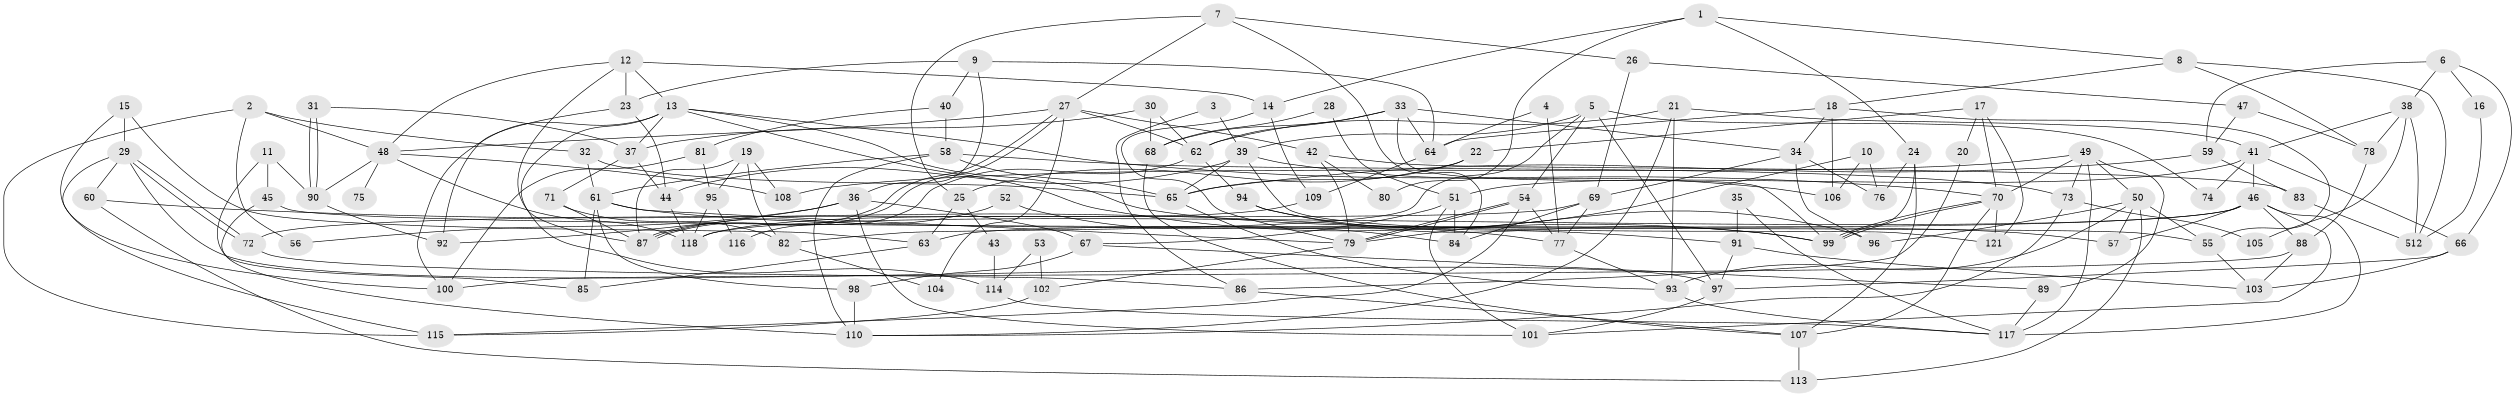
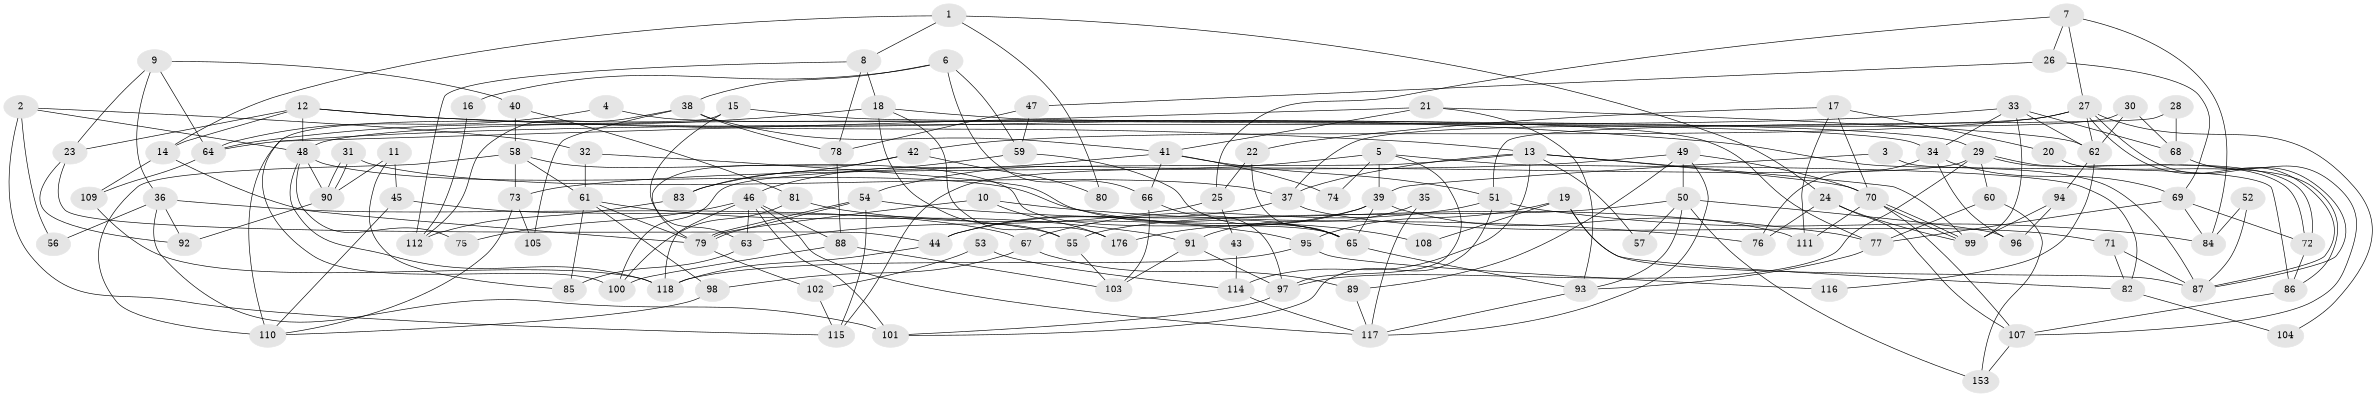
(1434, 170) -> none
(1833, 198) -> (1120, 244)
(2175, 228) -> (606, 221)
(1994, 244) -> (1805, 244)
(2414, 244) -> (415, 244)
(1799, 382) -> (1981, 382)
